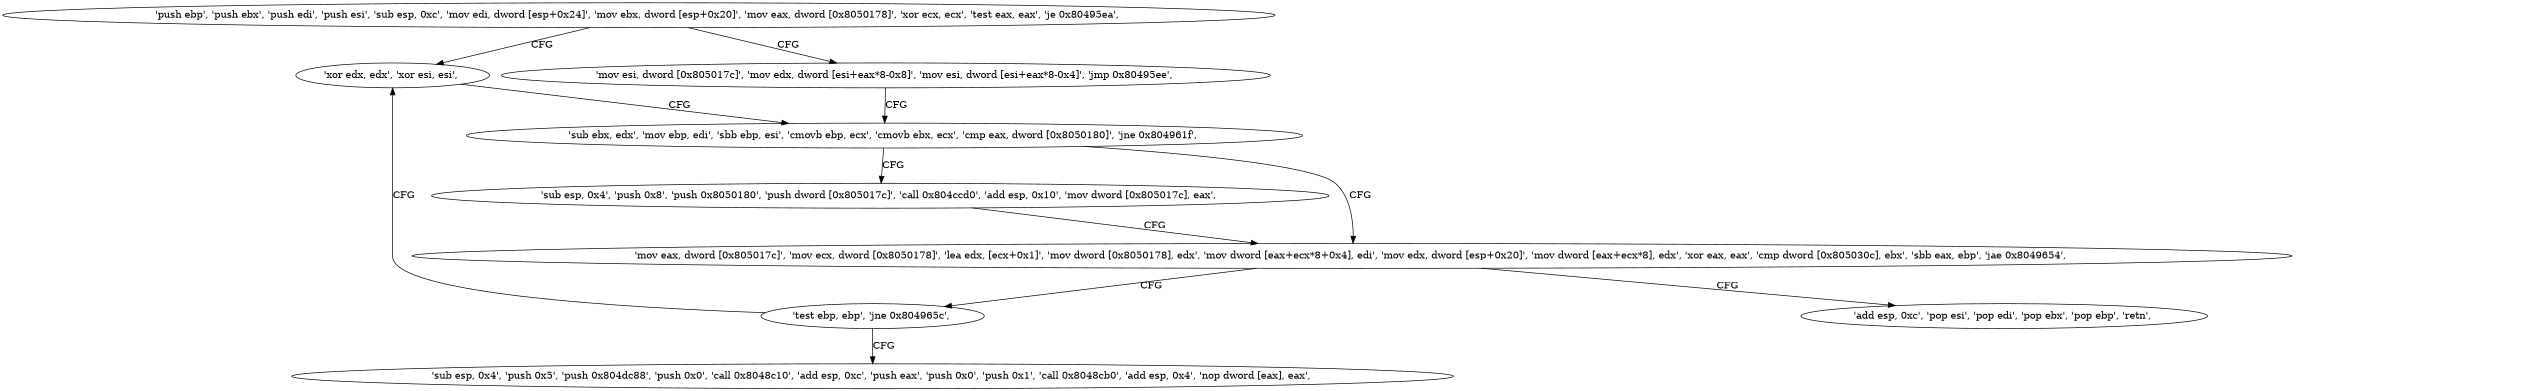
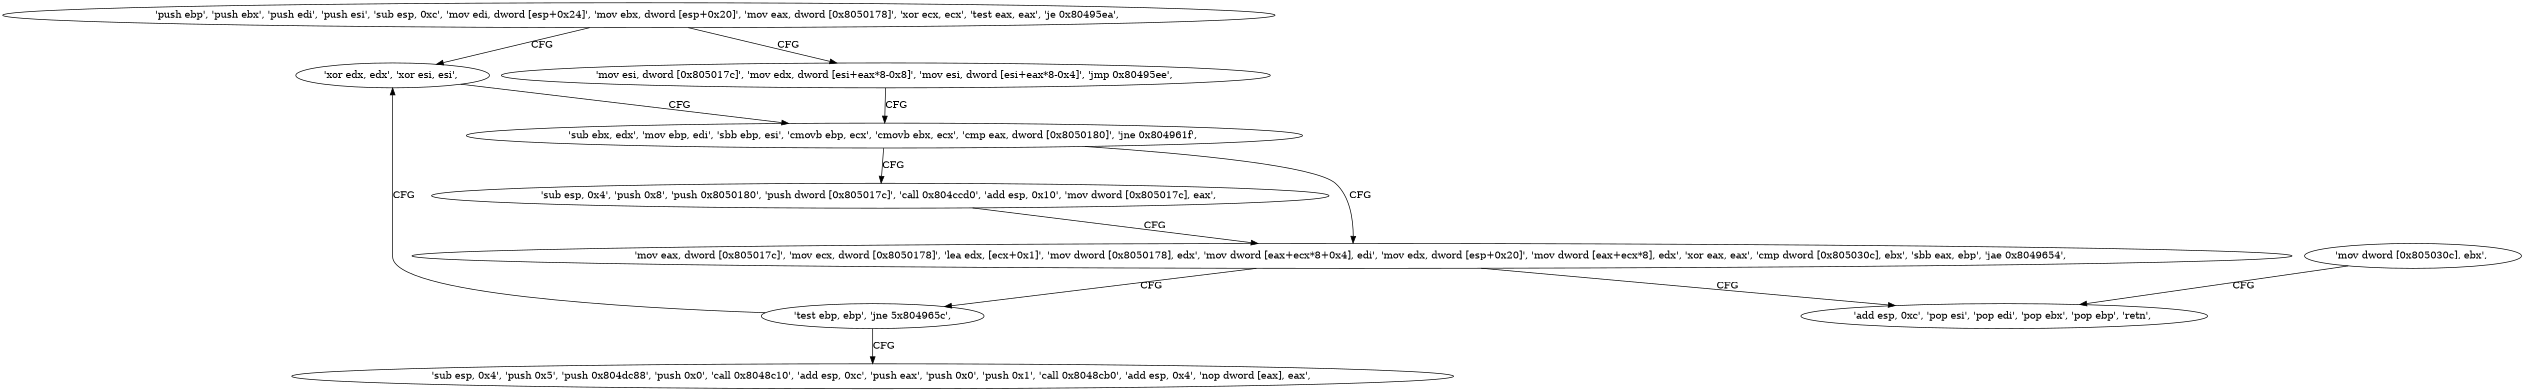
none -> (2413, 256)
(873, 316) -> (873, 316)
